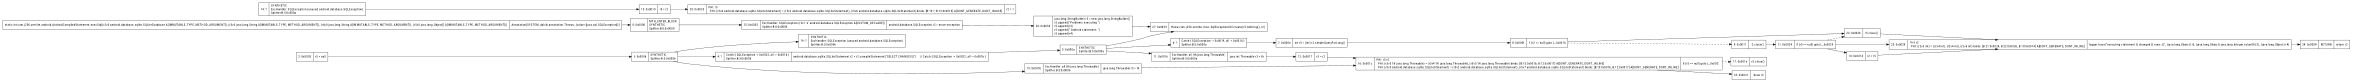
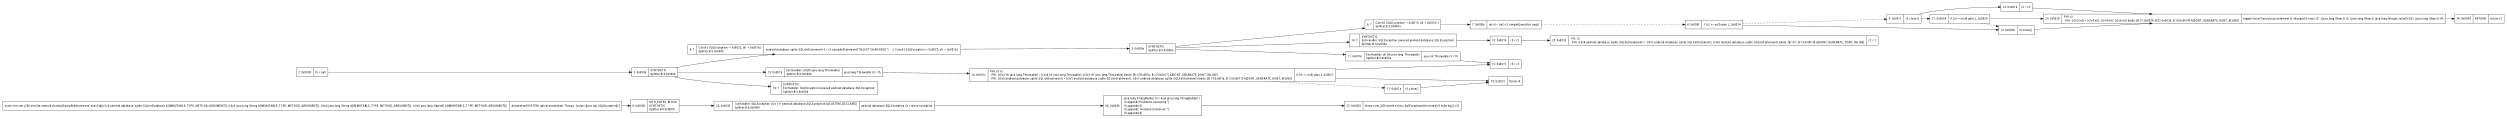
(1139, 39) -> (1261, 45)
(1427, 43) -> (1612, 25)
(1836, 51) -> (1958, 9)
(1340, 58) -> (1412, 67)
none -> (1454, 85)
